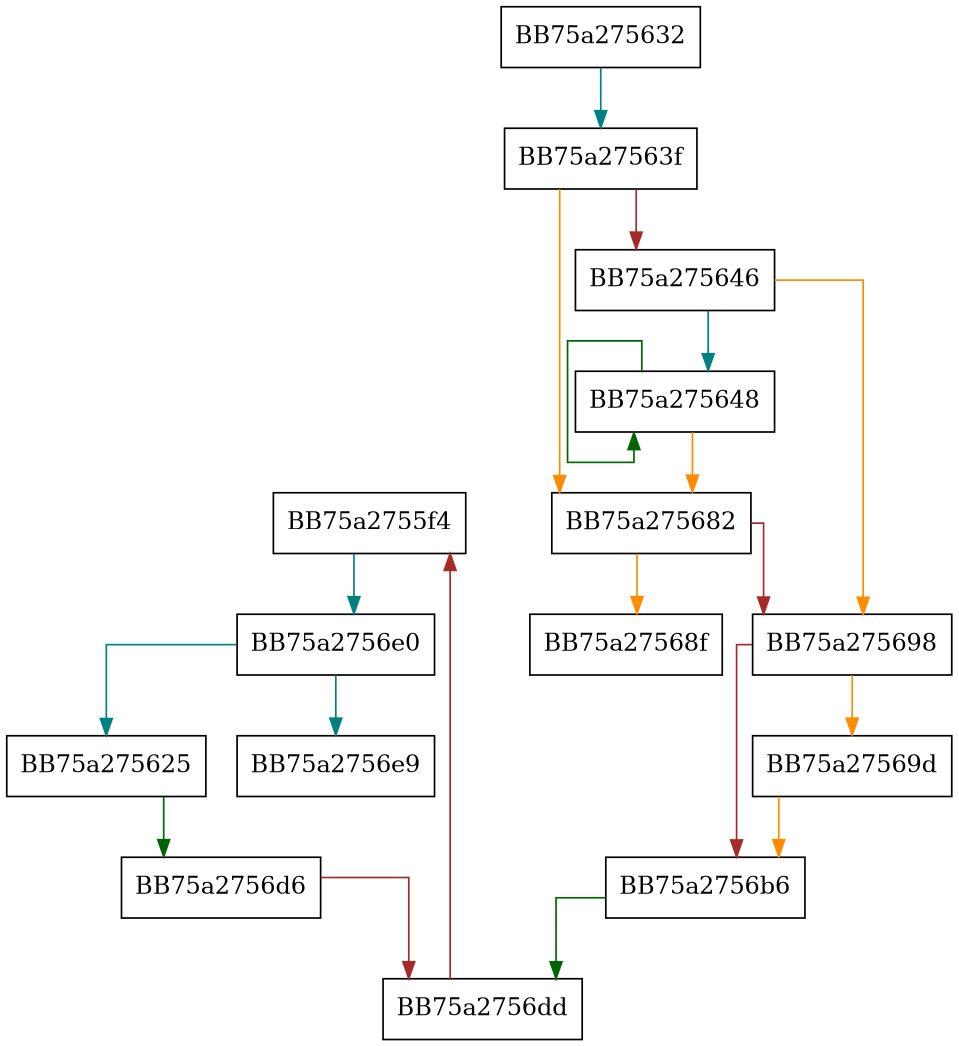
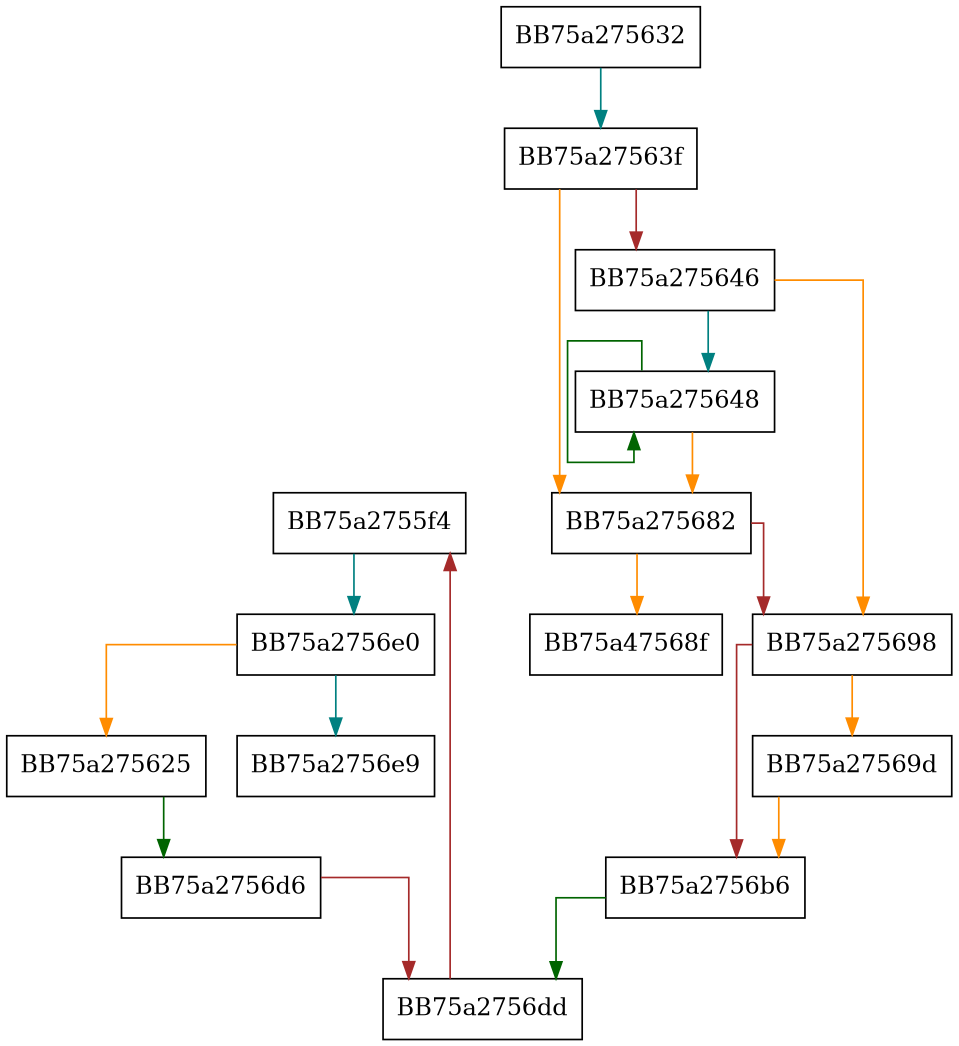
(134, 645) -> (134, 645)
(626, 645) -> (626, 645)
